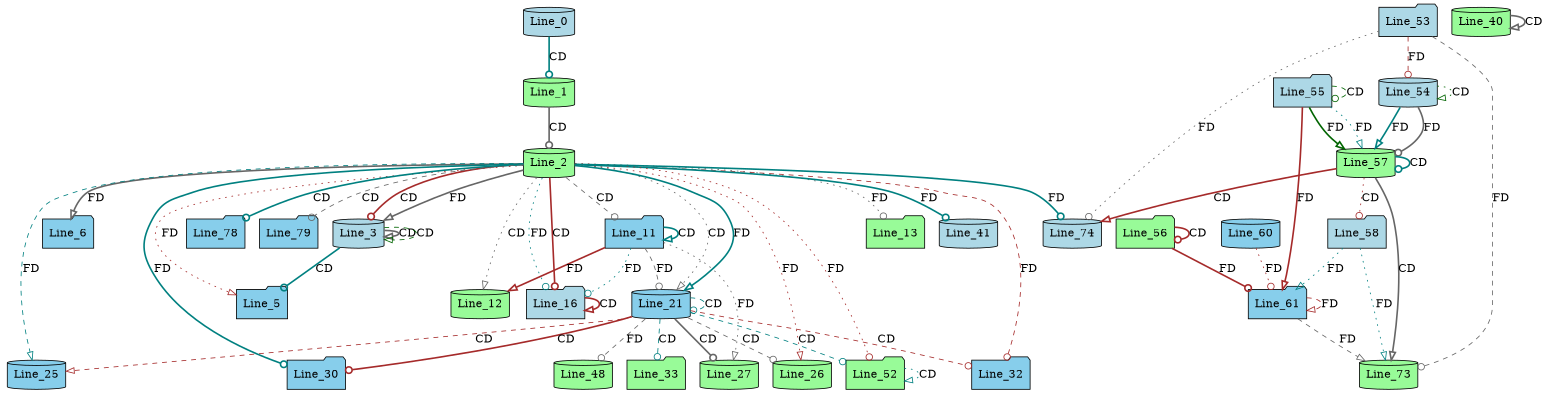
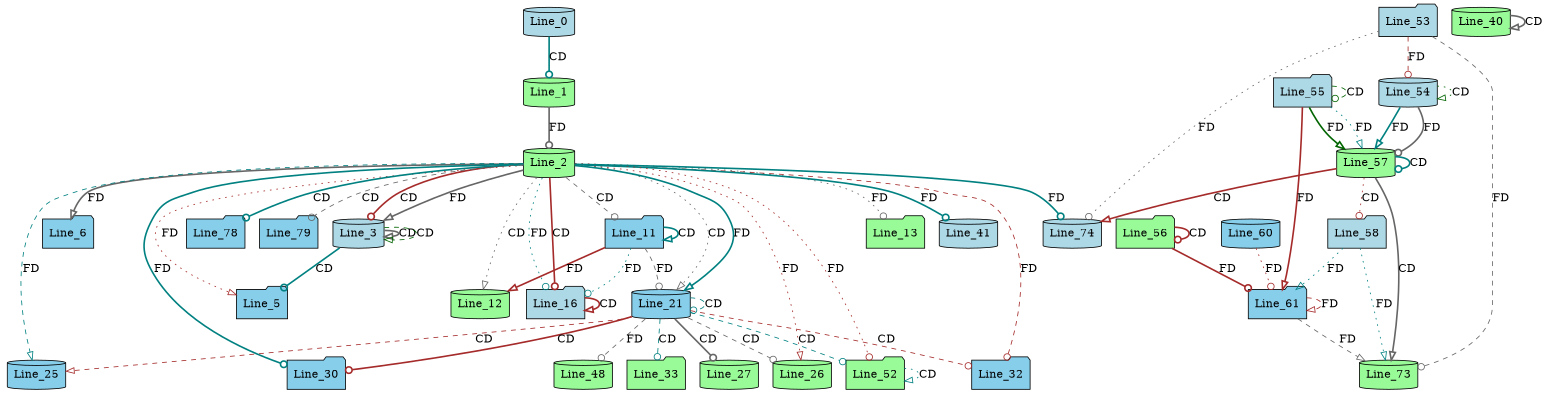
(558, 128) -> (558, 128)
(725, 282) -> none
